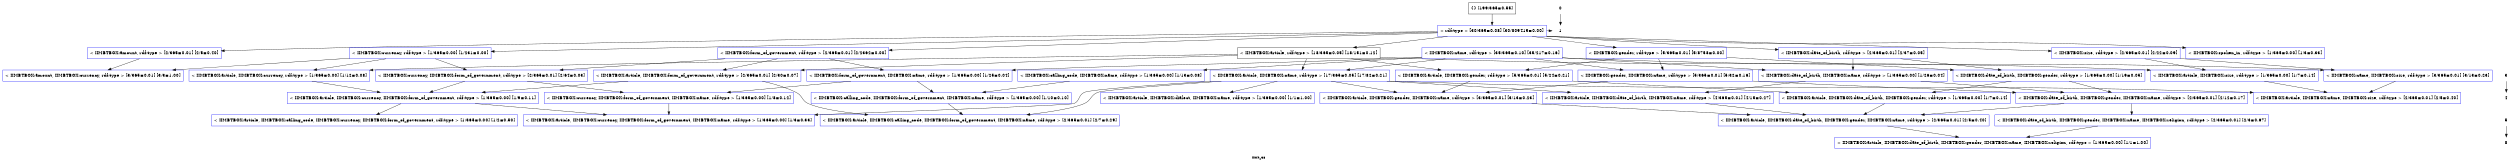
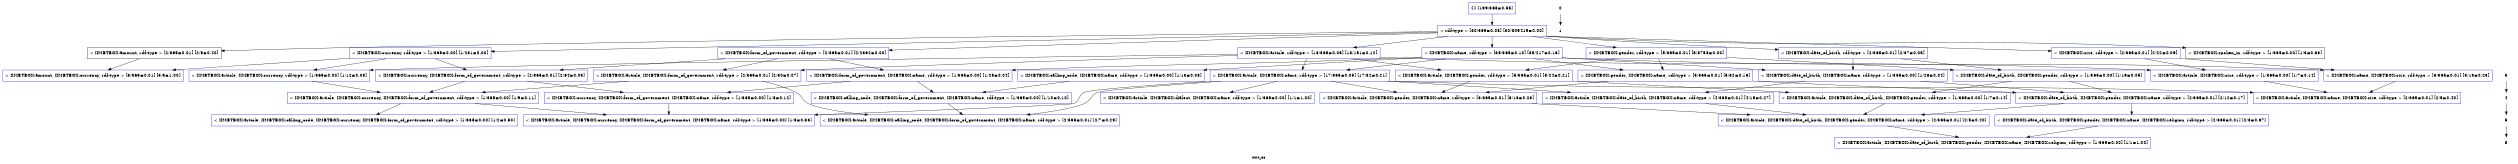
(1492, 8) -> (1492, 8)
(1548, 31) -> (1492, 40)
(154, 53) -> (154, 53)
(1309, 53) -> (1309, 53)
(2255, 53) -> (2255, 53)
none -> (2506, 108)
